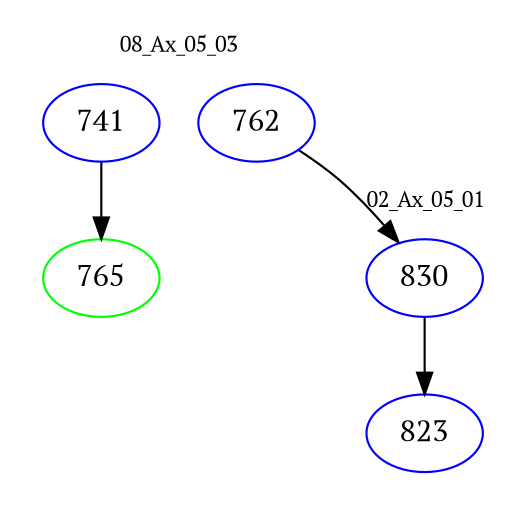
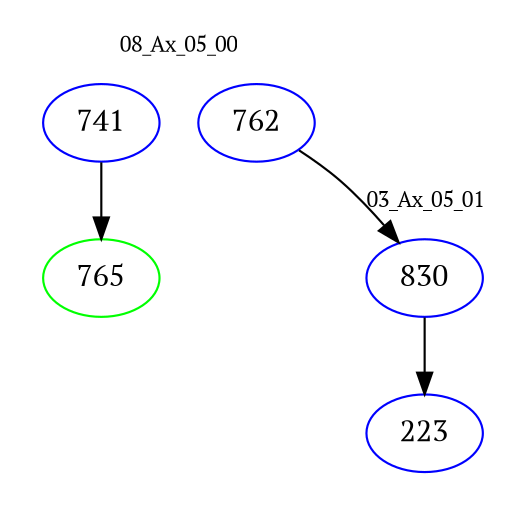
(179, 46) -> (179, 46)
(426, 202) -> (426, 202)
(425, 433) -> (425, 433)
